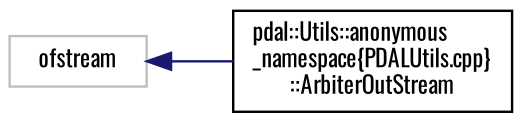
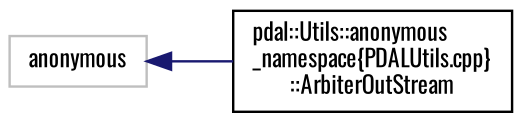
(78, 61) -> (78, 61)
